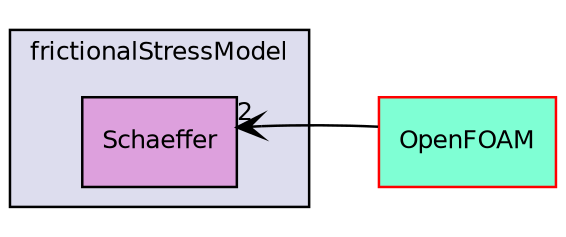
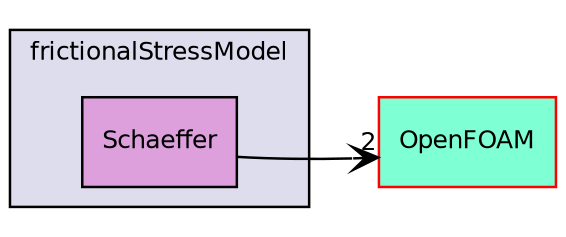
(326, 125) -> (292, 159)
